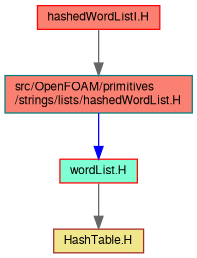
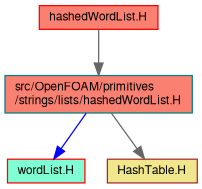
(99, 17) -> (99, 17)
(99, 200) -> (124, 131)
